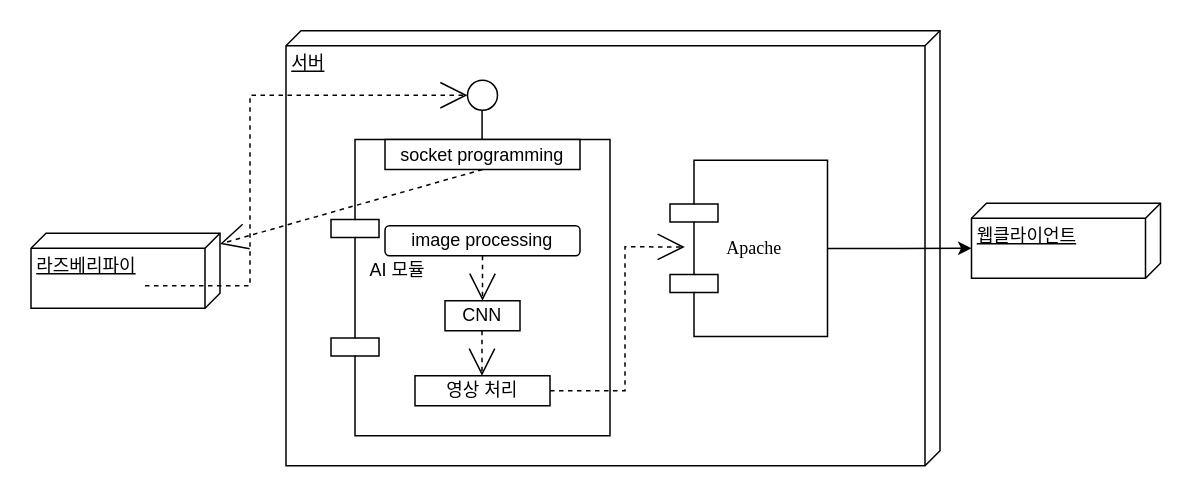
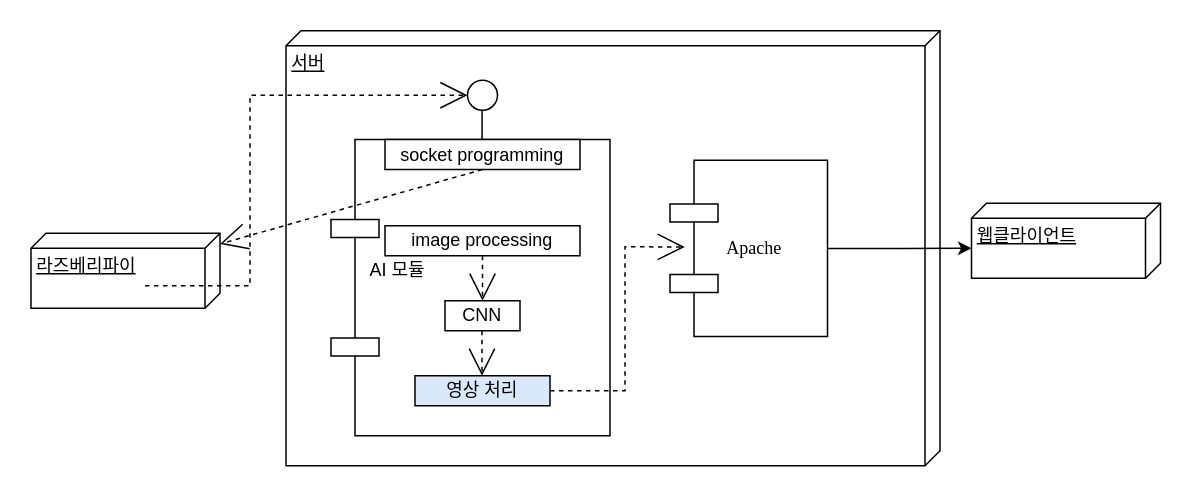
(482, 241) -> (482, 241)
(482, 391) -> (482, 391)
